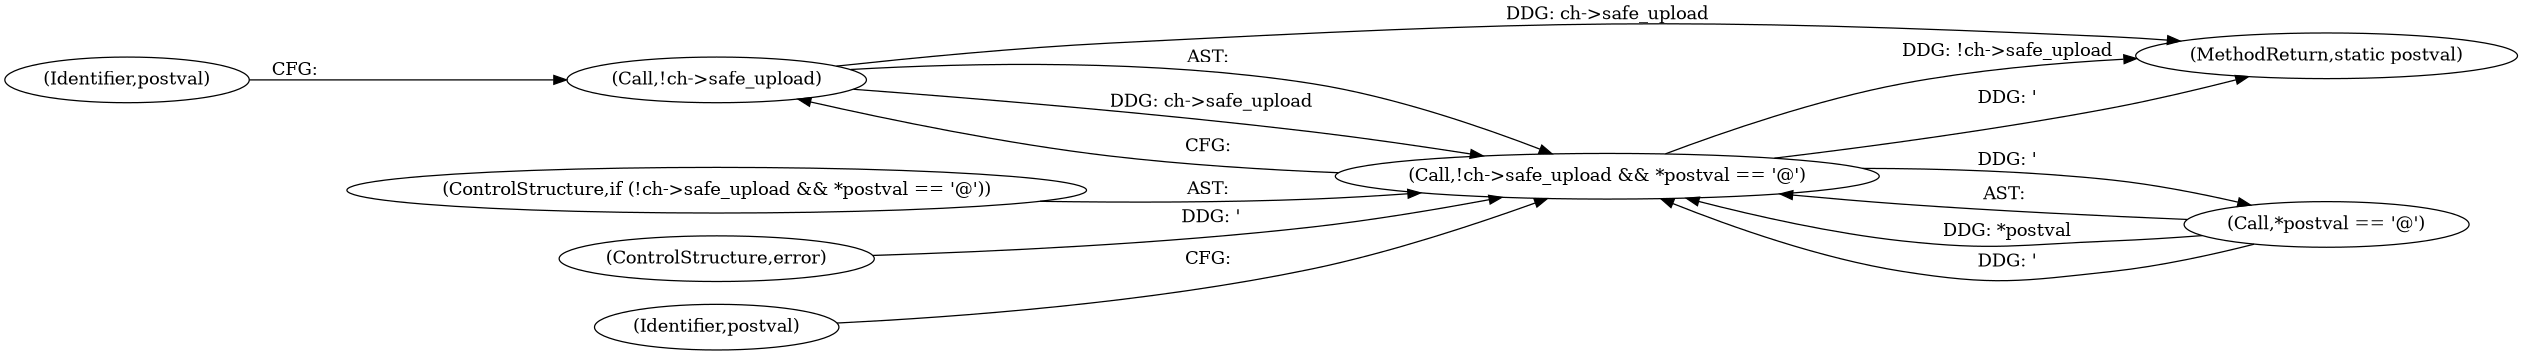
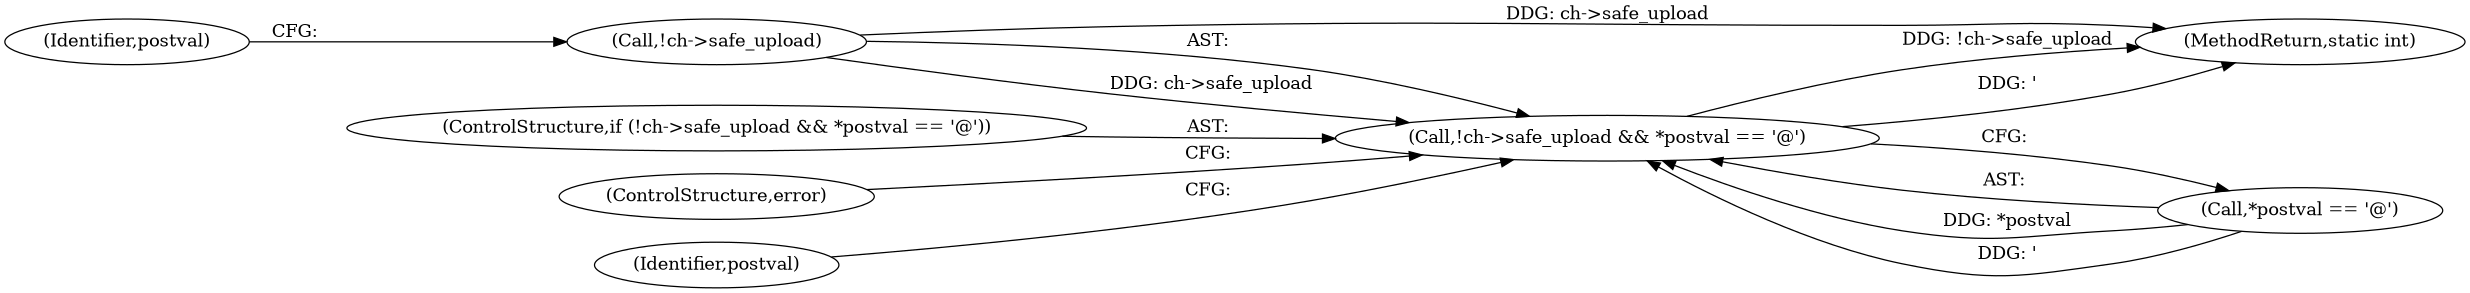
(2327, 56) -> (2300, 42)
(1073, 151) -> none
(2007, 160) -> (2007, 138)
(1211, 217) -> (1211, 154)
